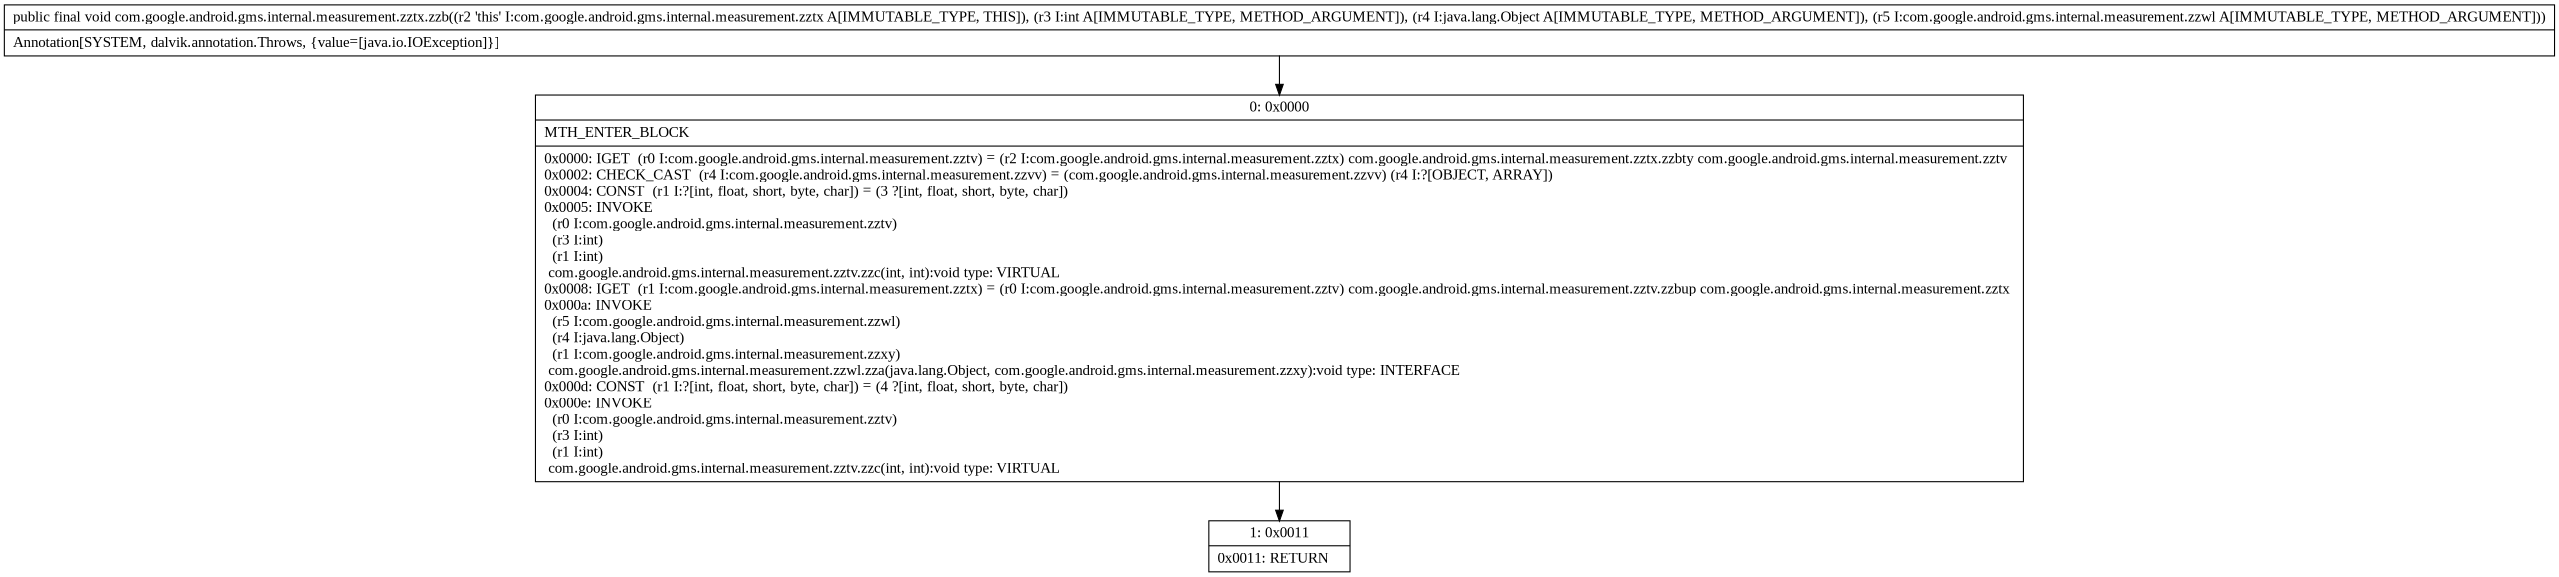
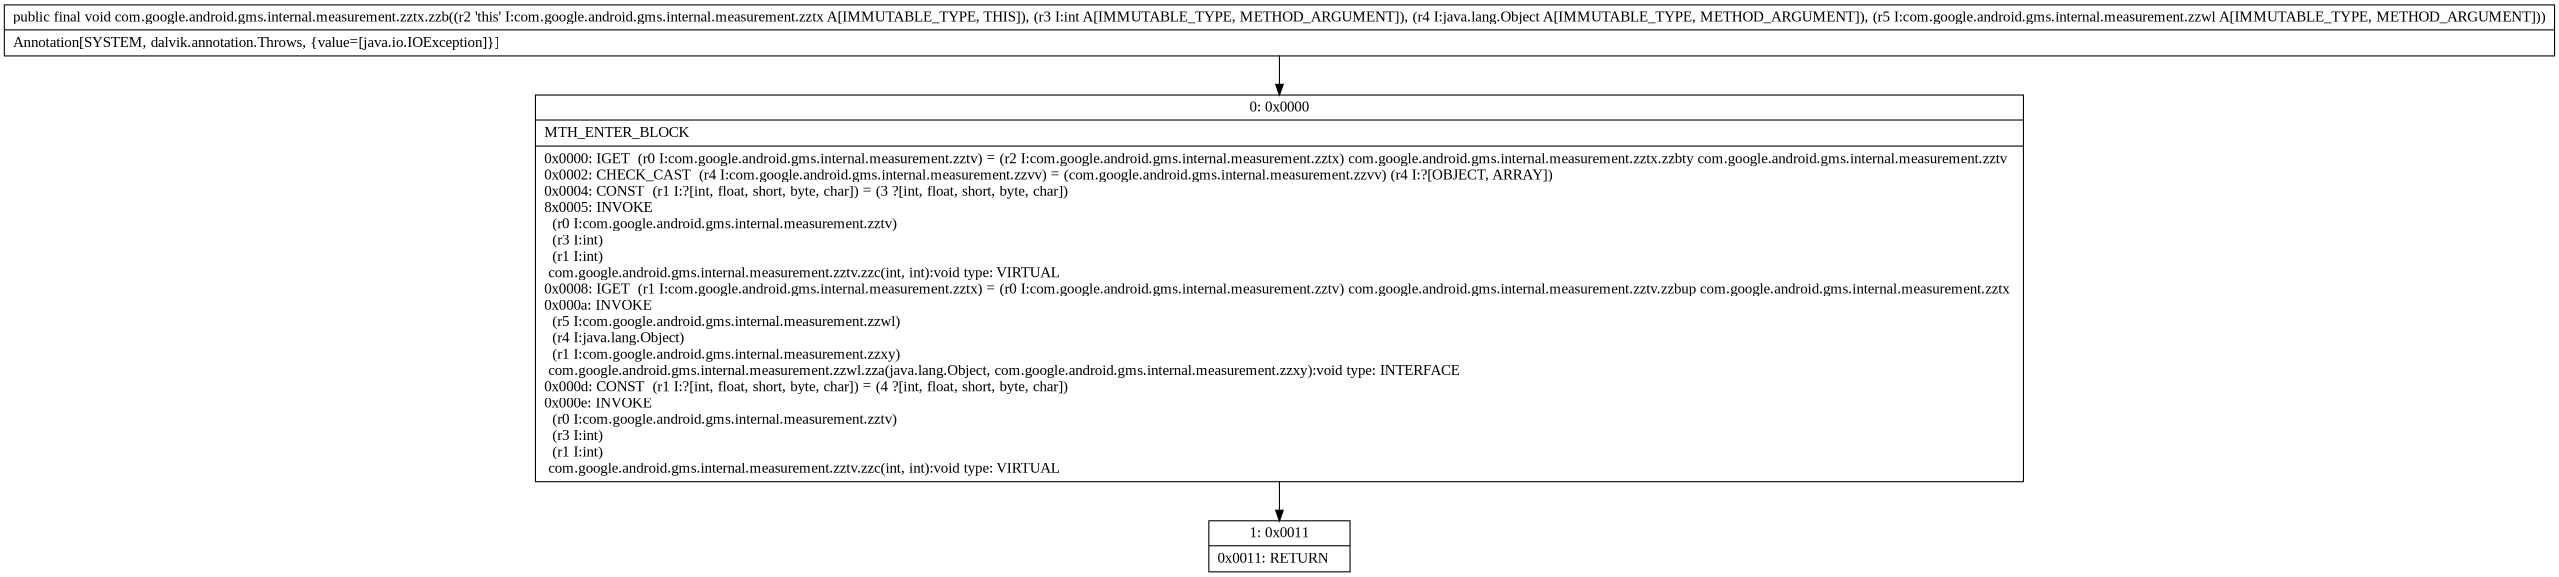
(603, 207) -> (603, 207)
